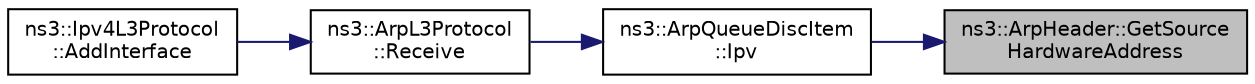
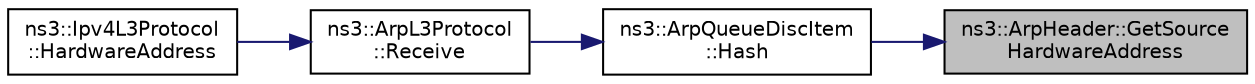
(123, 42) -> (123, 42)
(737, 42) -> (737, 42)
